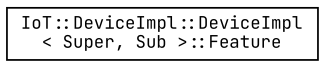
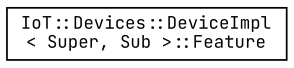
(162, 34) -> (147, 34)
